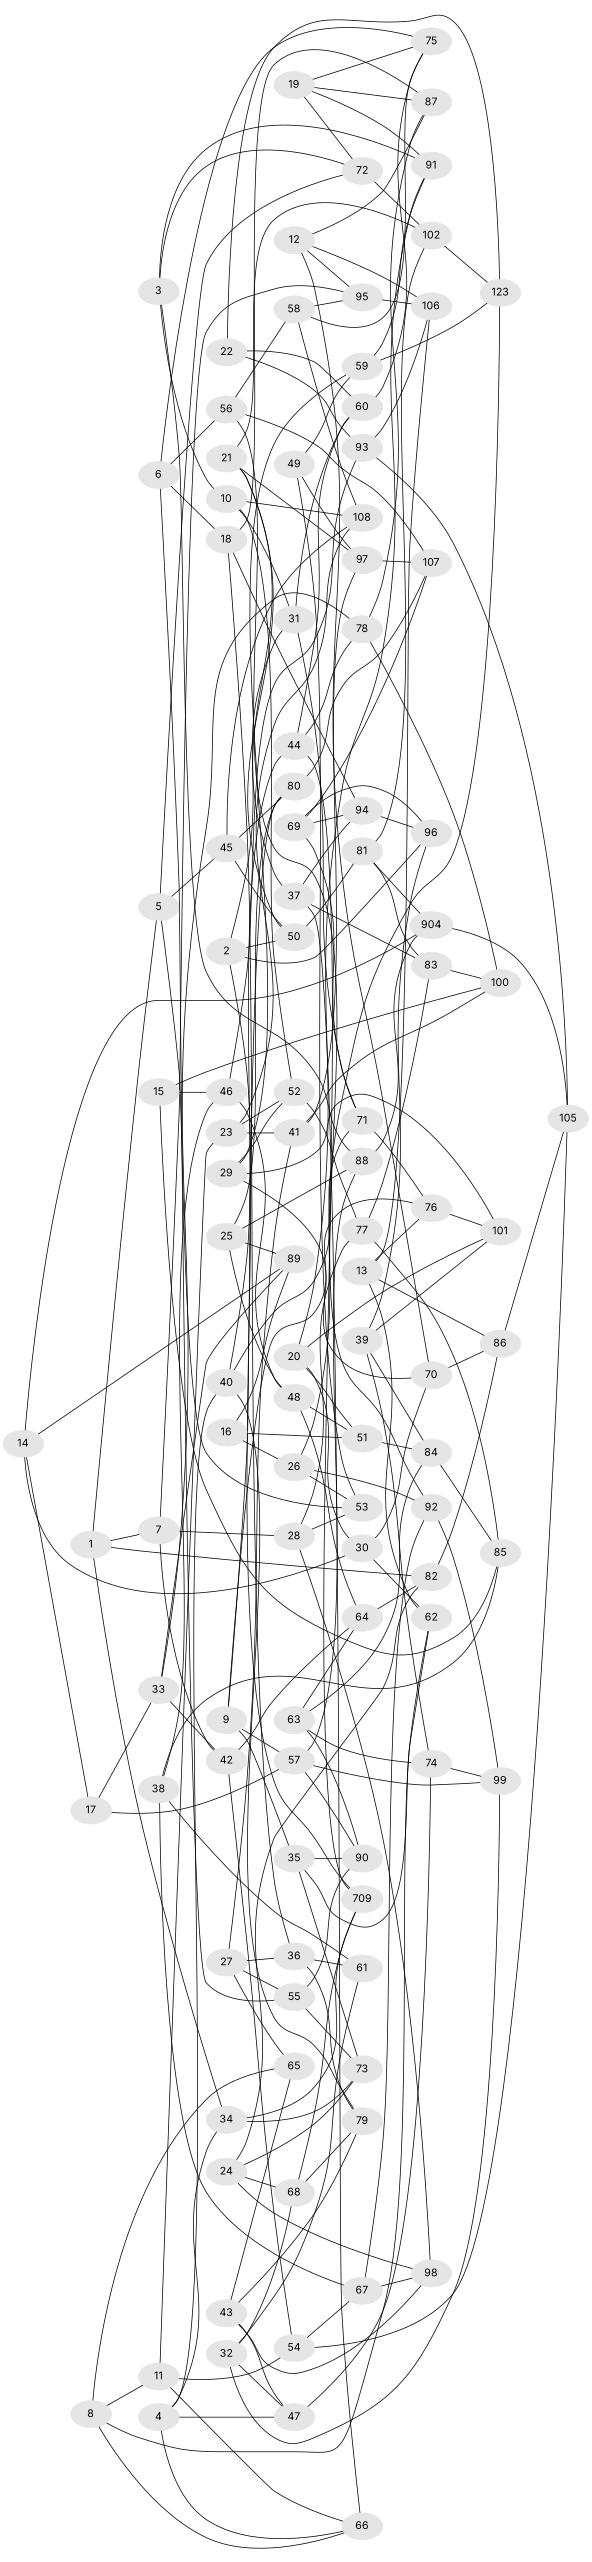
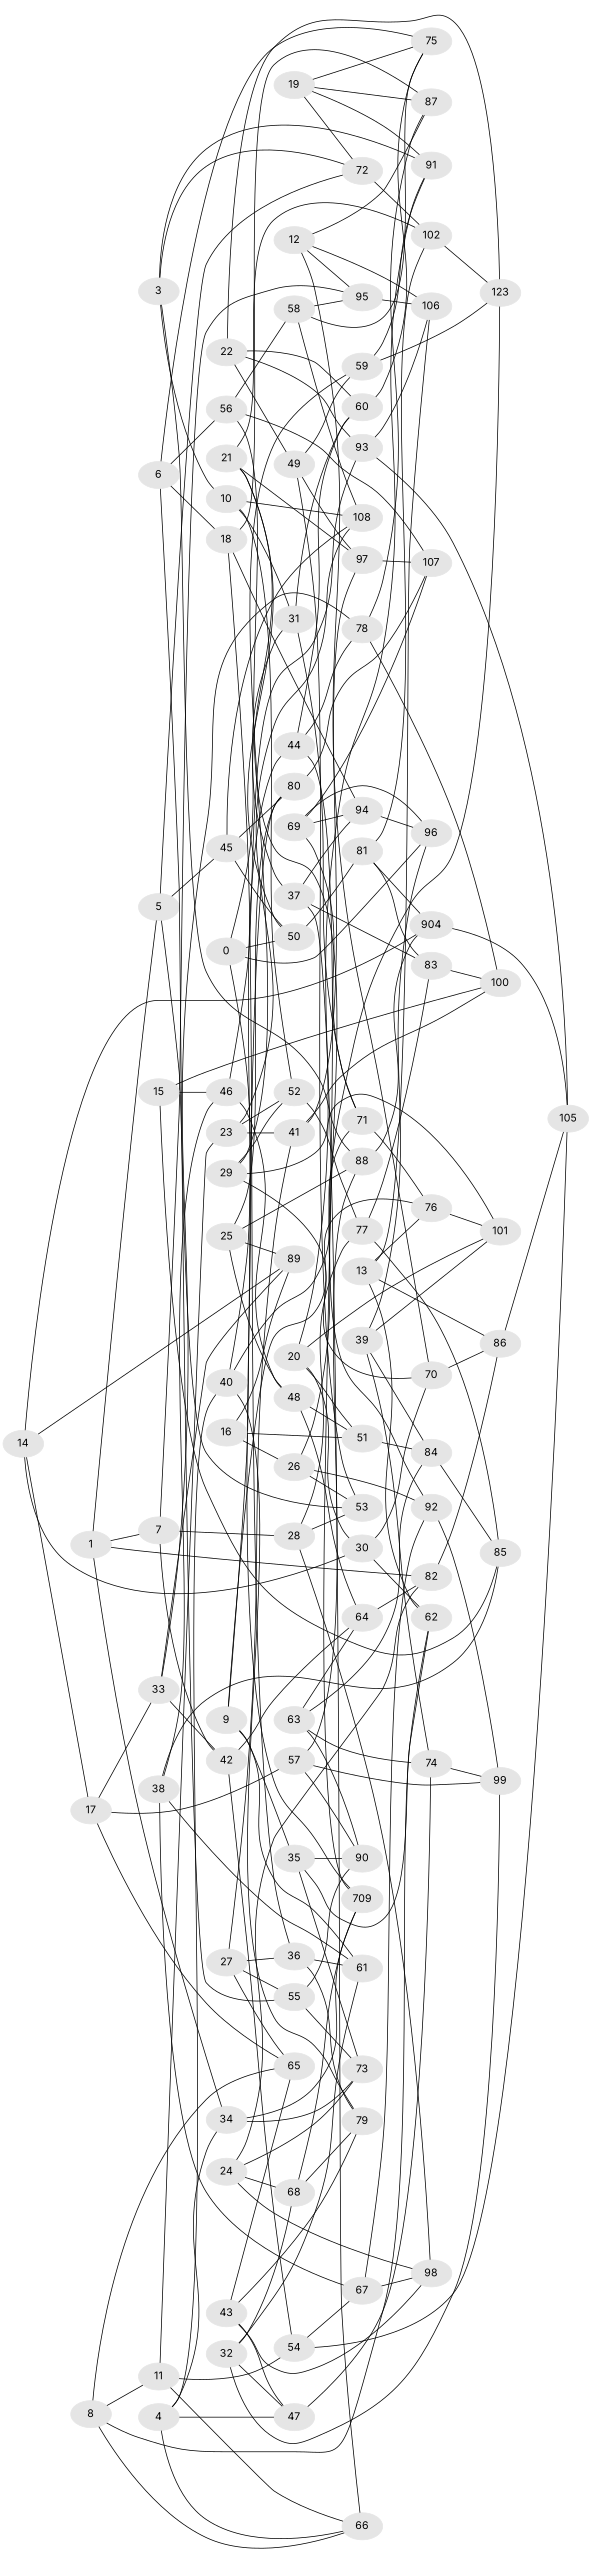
none -> (260, 408)
(227, 952) -> (227, 952)
(258, 1739) -> (263, 1853)
none -> (157, 1937)
